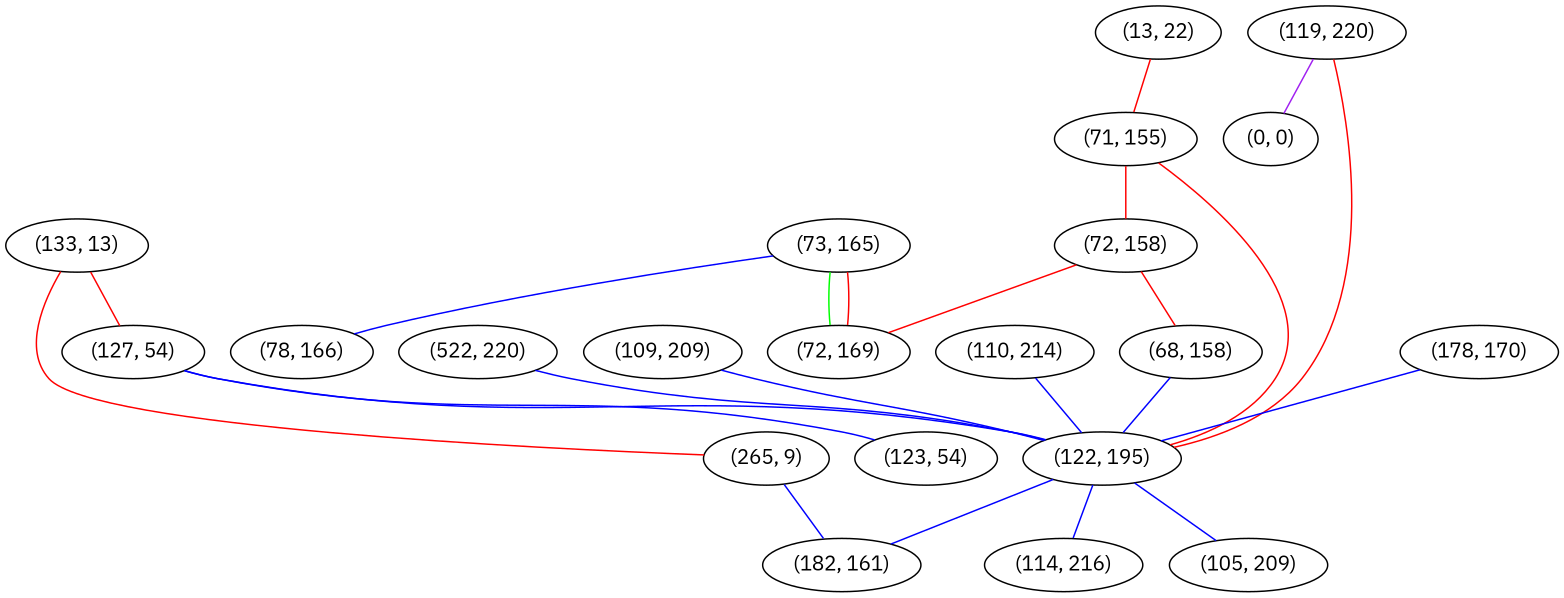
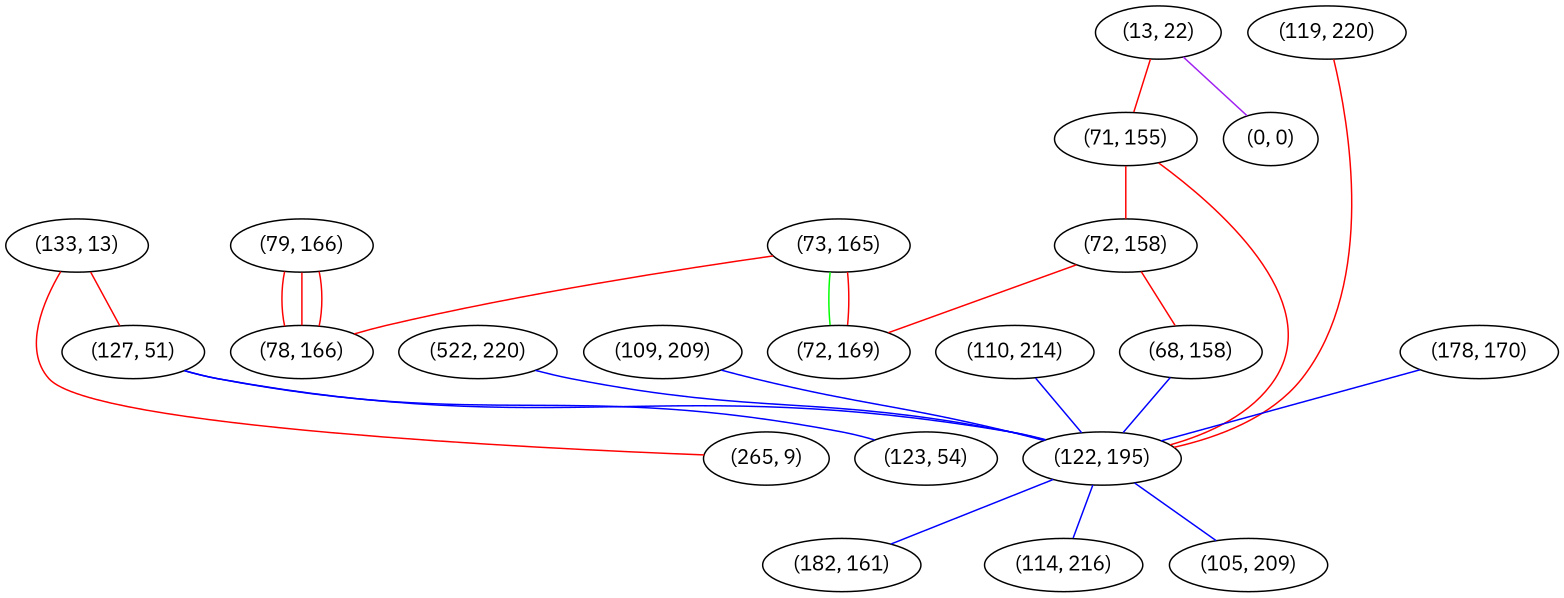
(1299, 86) -> (1215, 86)
none -> (302, 246)
(563, 290) -> (563, 290)
(133, 352) -> (133, 352)
(804, 512) -> none
